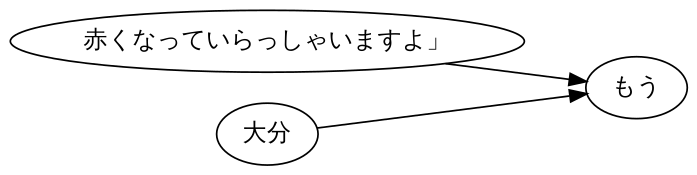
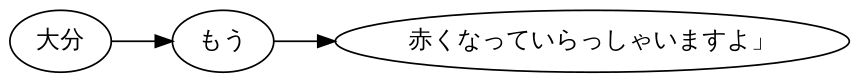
(507, 72) -> (295, 41)
